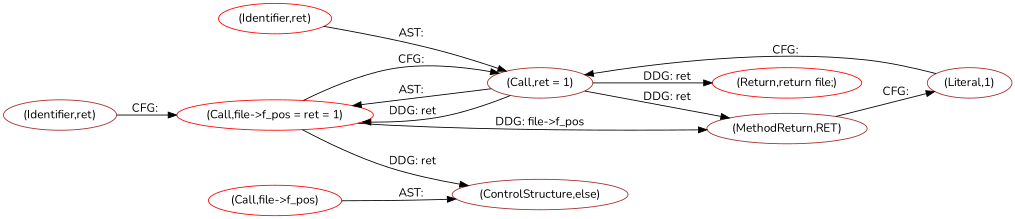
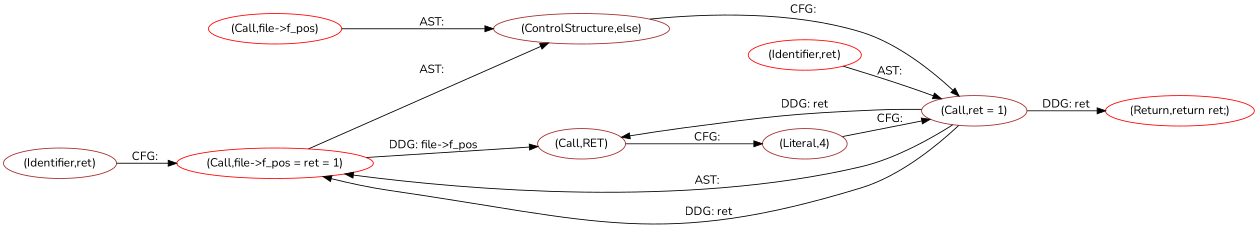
(394, 68) -> (811, 21)
(787, 83) -> (1180, 111)
(970, 83) -> (805, 144)
(787, 129) -> (582, 144)
(413, 161) -> (434, 70)
